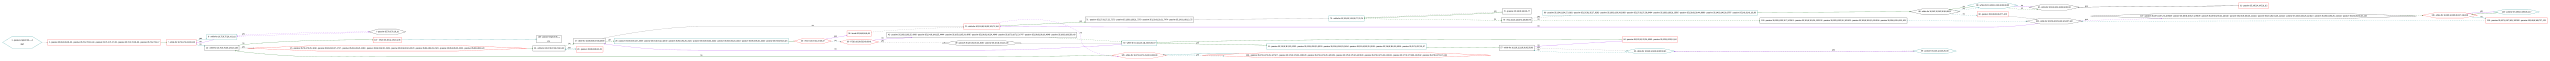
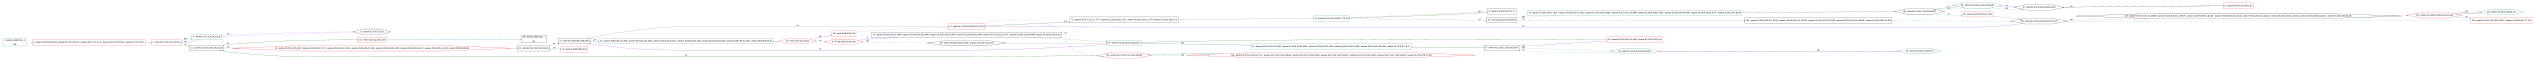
(22, 42) -> (15, 42)
